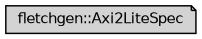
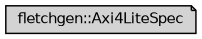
(101, 20) -> (101, 20)
